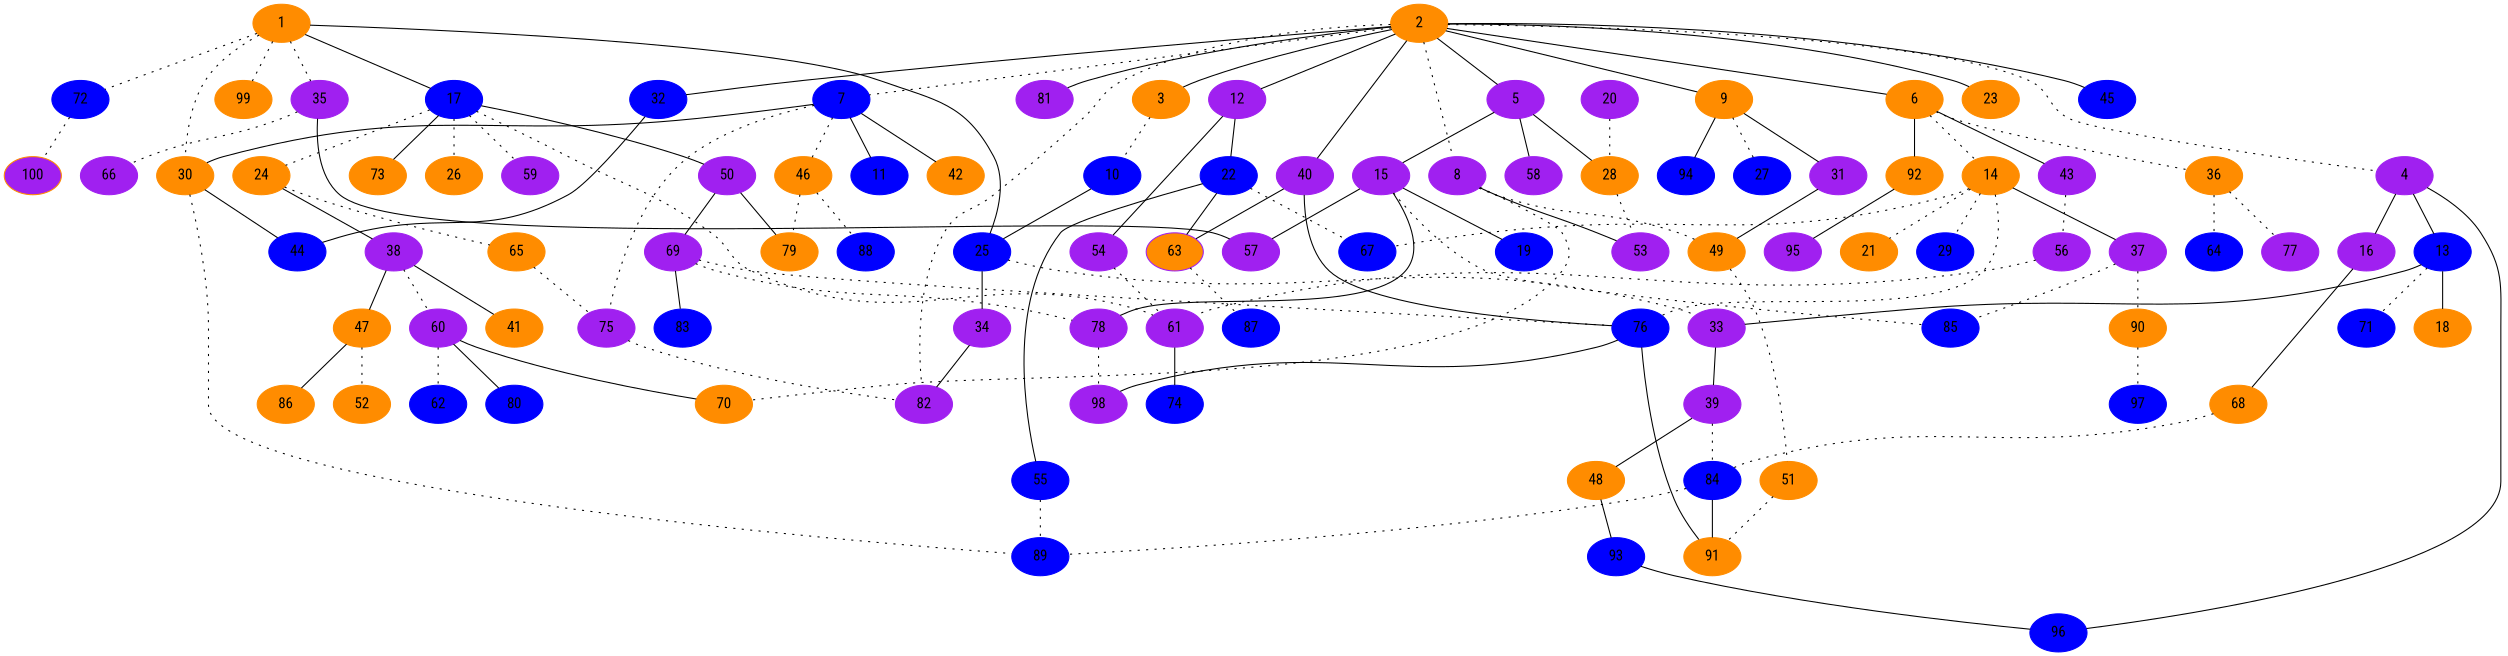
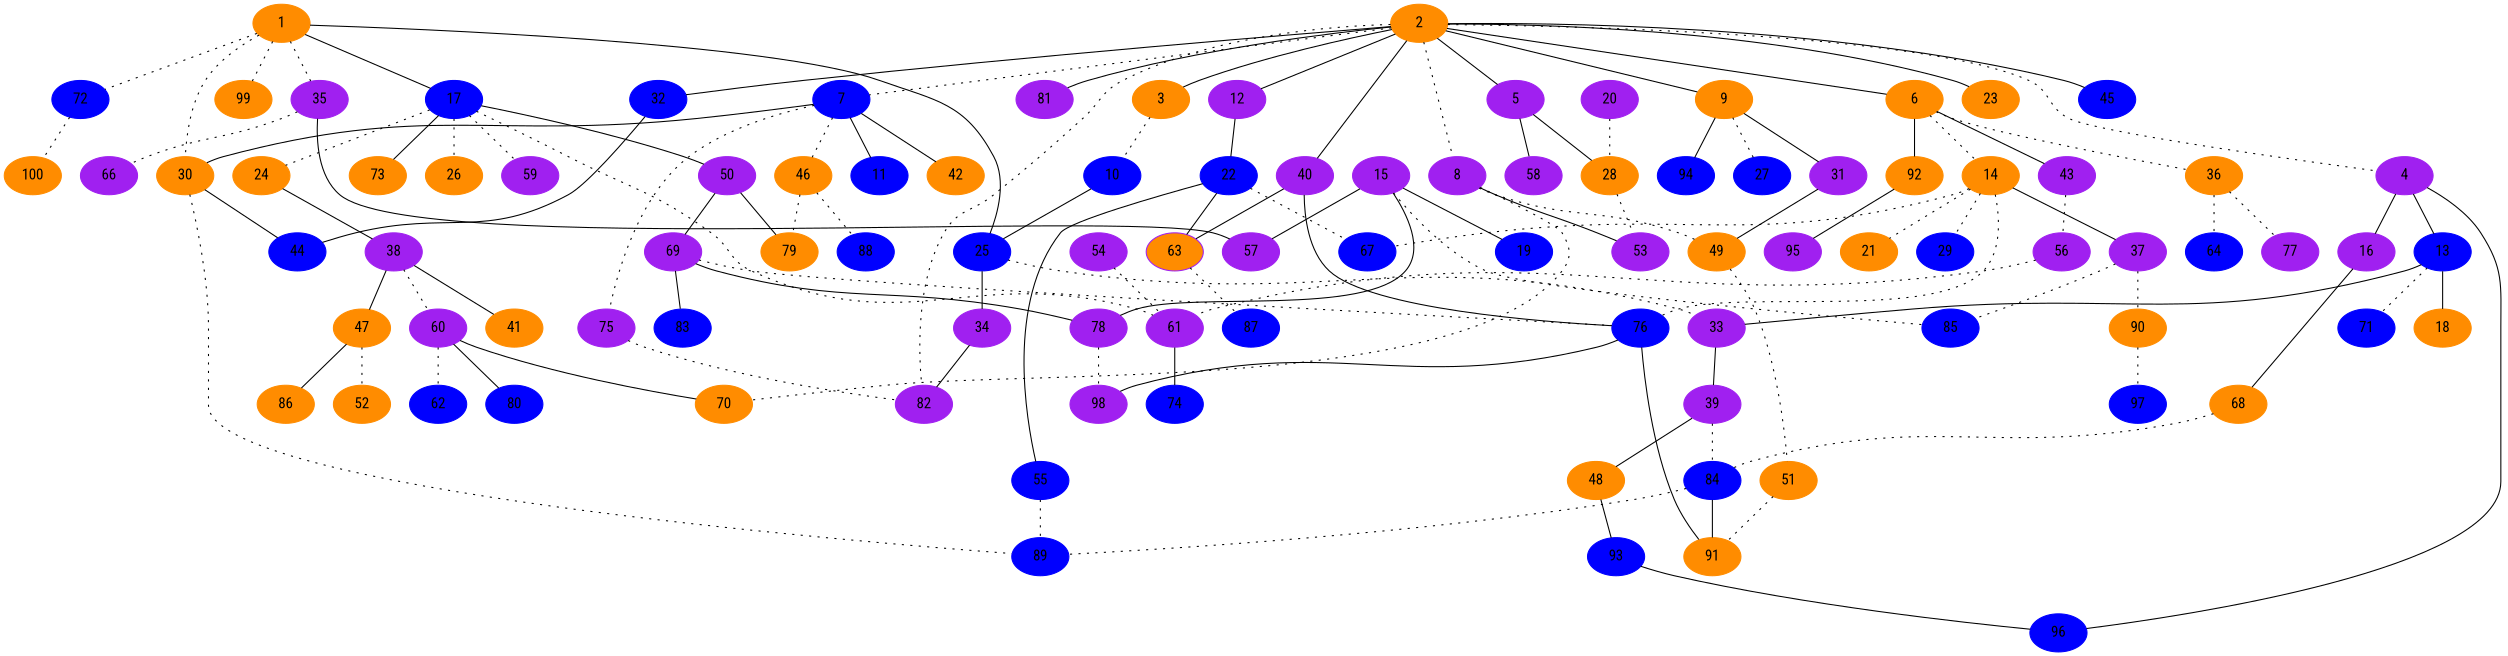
(1455, 134) -> none
(33, 176) -> (33, 176)
(1168, 176) -> none
(516, 252) -> none
(883, 295) -> (883, 295)
